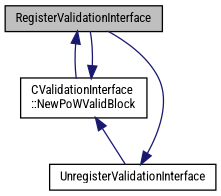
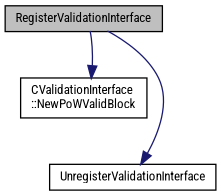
(75, 61) -> none
(114, 147) -> none
